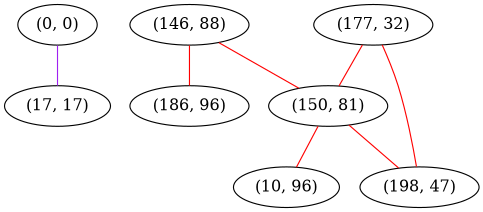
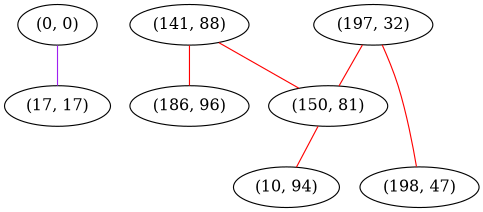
(189, 25) -> (189, 25)
(373, 25) -> (373, 25)
(374, 147) -> none
(286, 187) -> (286, 187)
